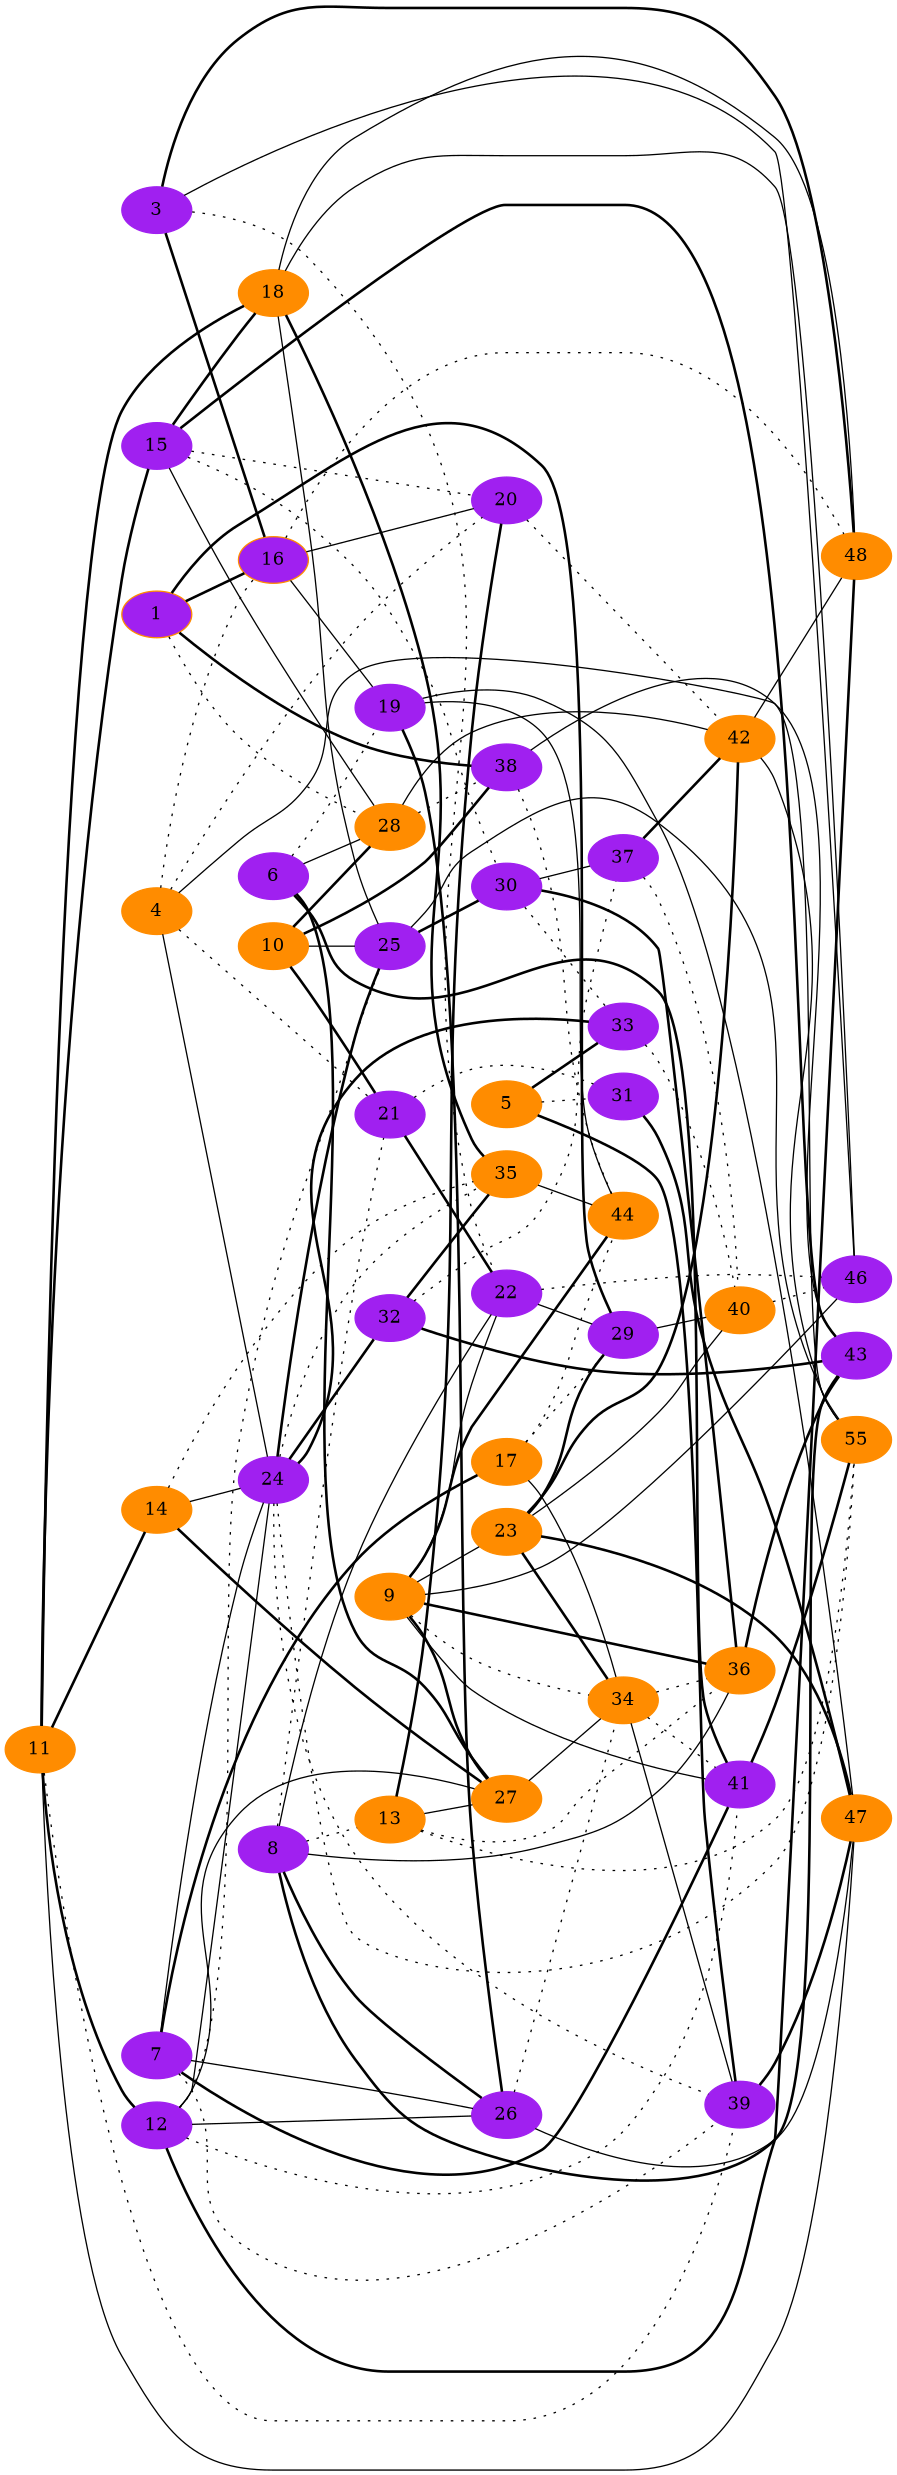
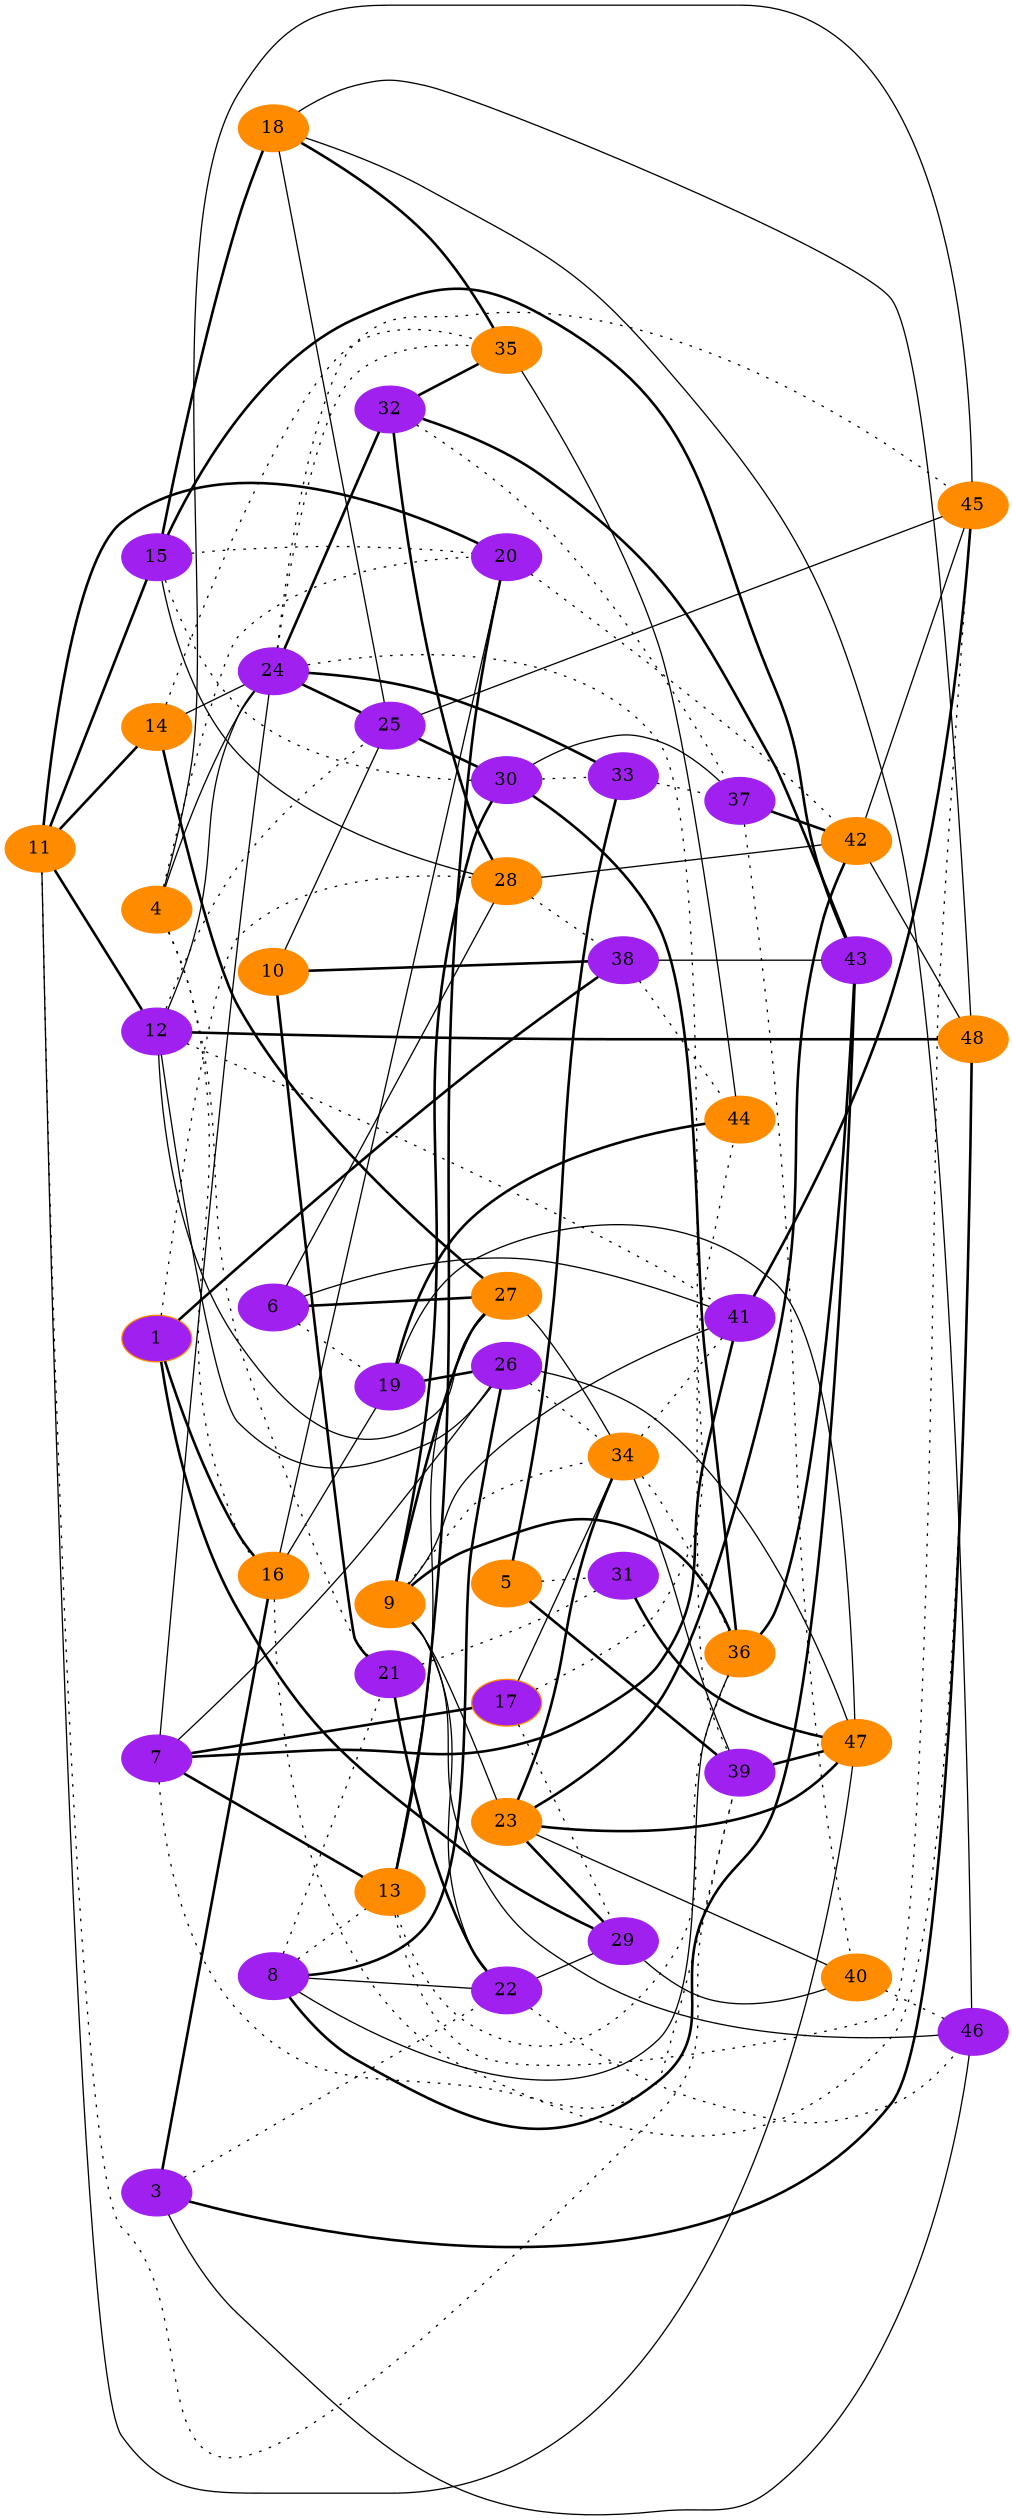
(273, 560) -> (273, 1576)
(572, 810) -> (499, 1197)
(332, 887) -> (426, 639)
(62, 985) -> (147, 508)
(655, 989) -> (508, 1258)
(700, 1155) -> (682, 788)
(492, 1398) -> (436, 1189)
(857, 1440) -> (973, 505)
(507, 1462) -> (507, 1703)
none -> (273, 1825)
